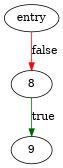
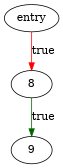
(45, 51) -> (43, 51)
